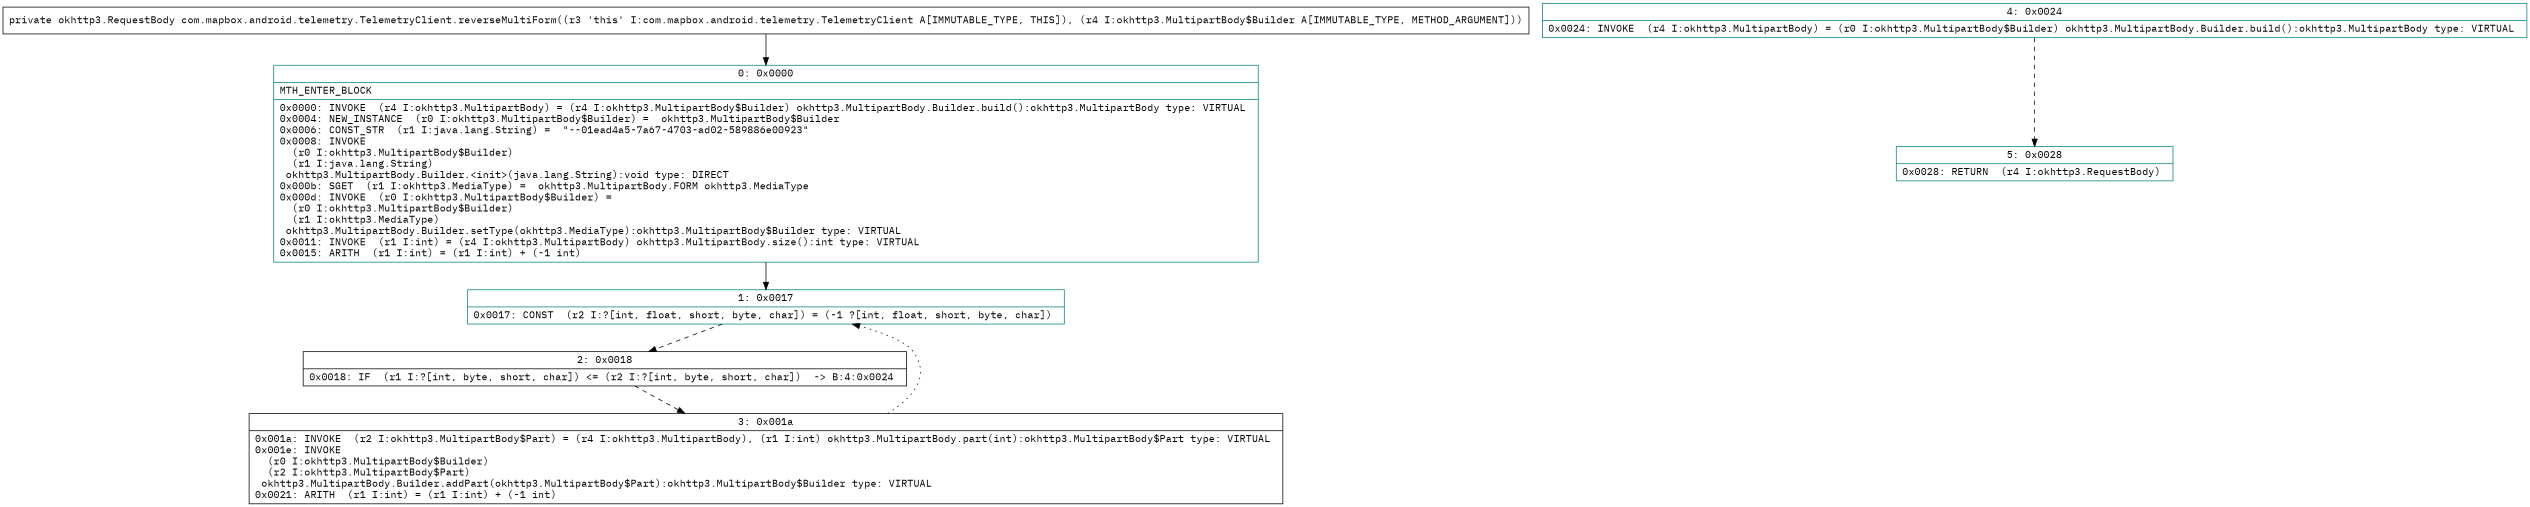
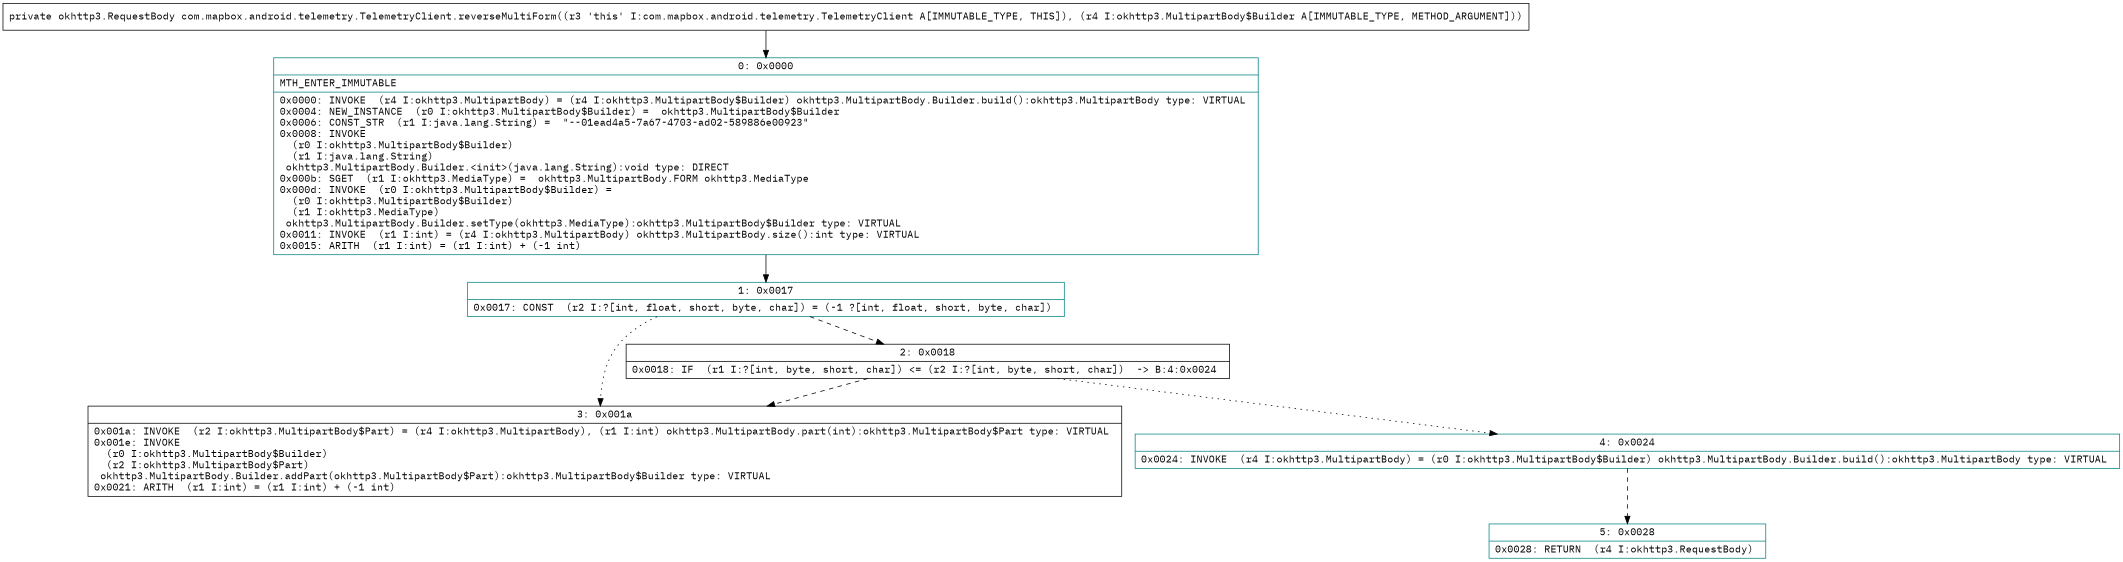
(326, 91) -> (338, 83)
(917, 359) -> (616, 349)
none -> (1274, 406)
